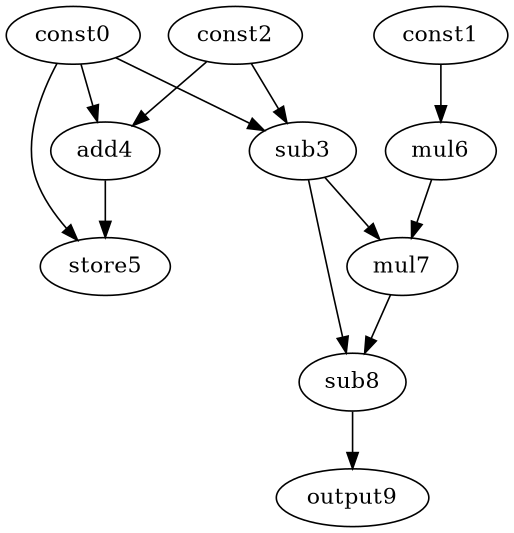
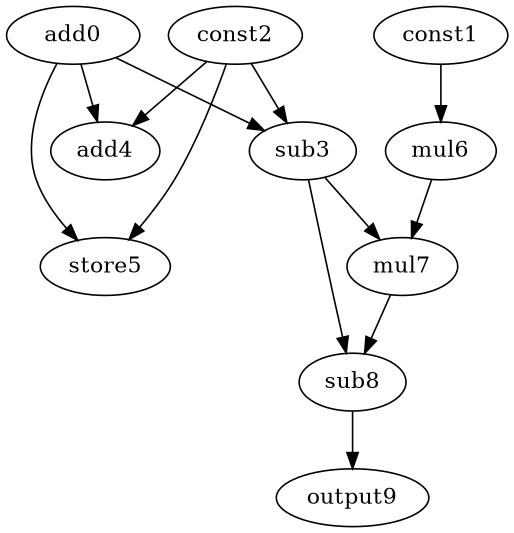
(73, 35) -> (73, 35)
(105, 201) -> (191, 150)
